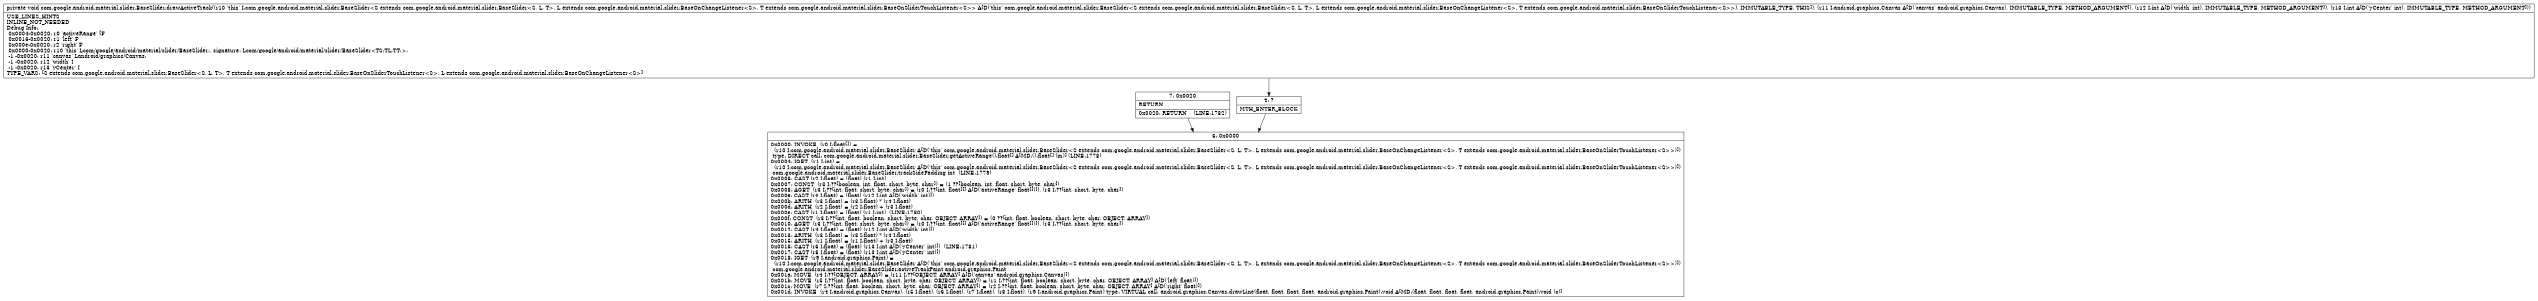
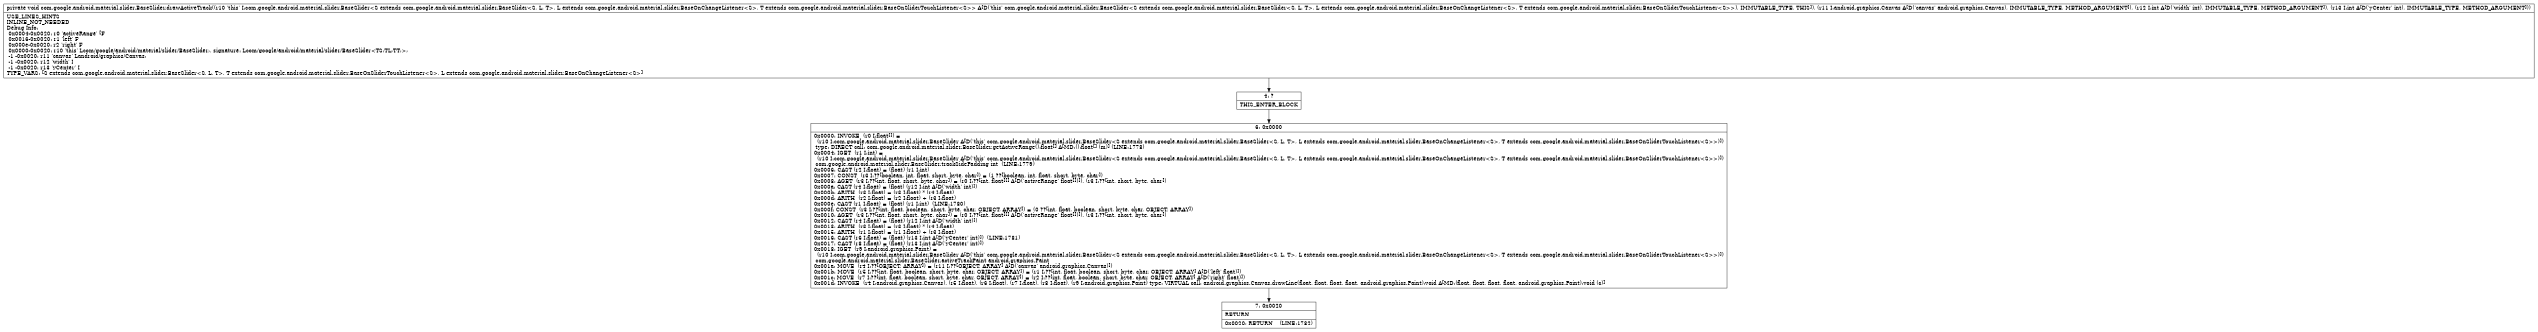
(1269, 109) -> (1269, 105)
(1190, 123) -> (1269, 293)
